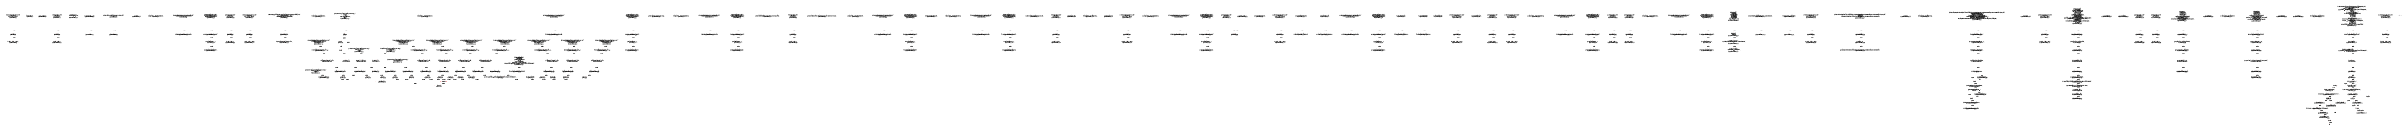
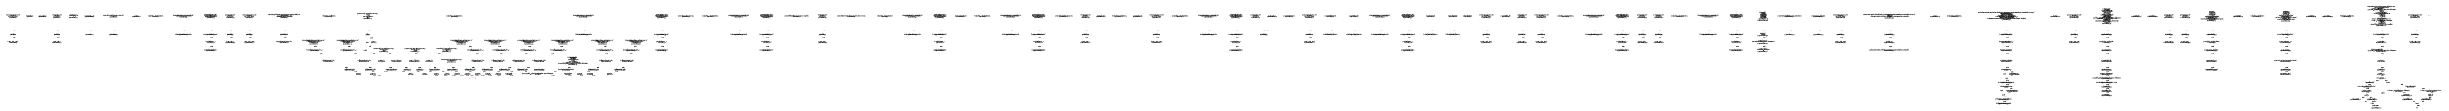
(442, 84) -> (455, 77)
(2319, 103) -> none
